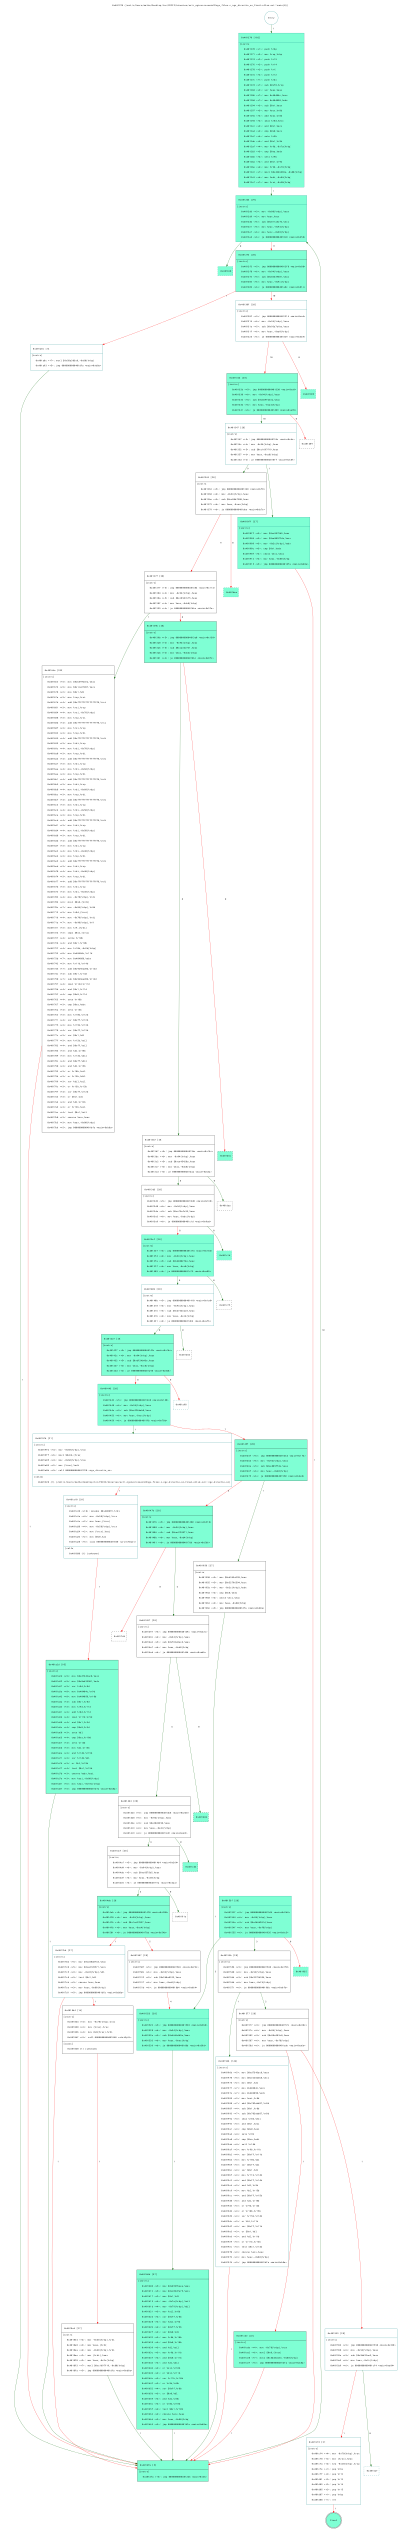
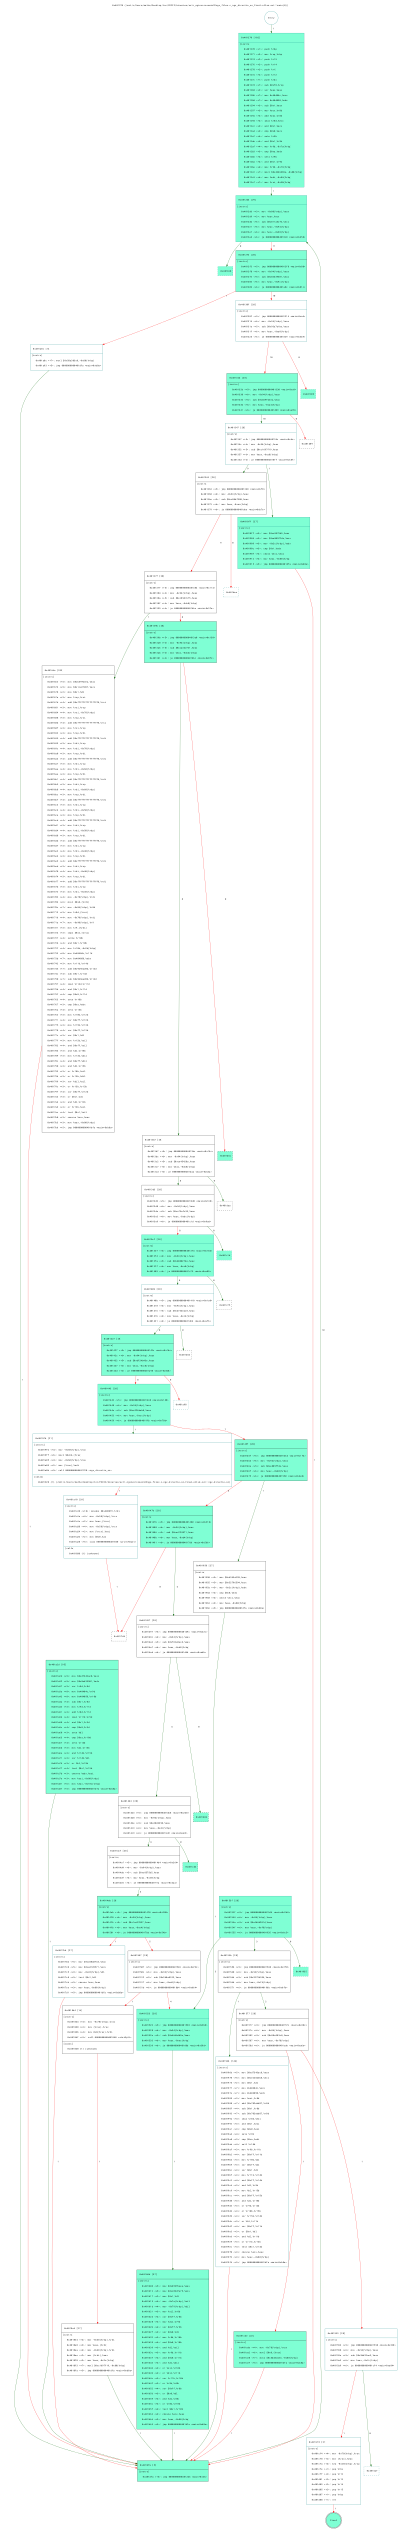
(231, 592) -> (231, 592)
(93, 1608) -> (112, 1594)
(180, 1917) -> none
(294, 1950) -> (294, 1950)
(93, 2001) -> (133, 1998)
